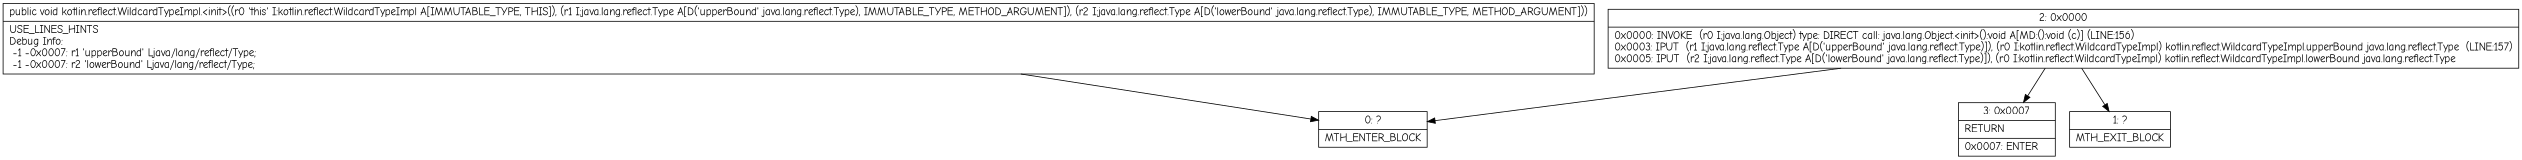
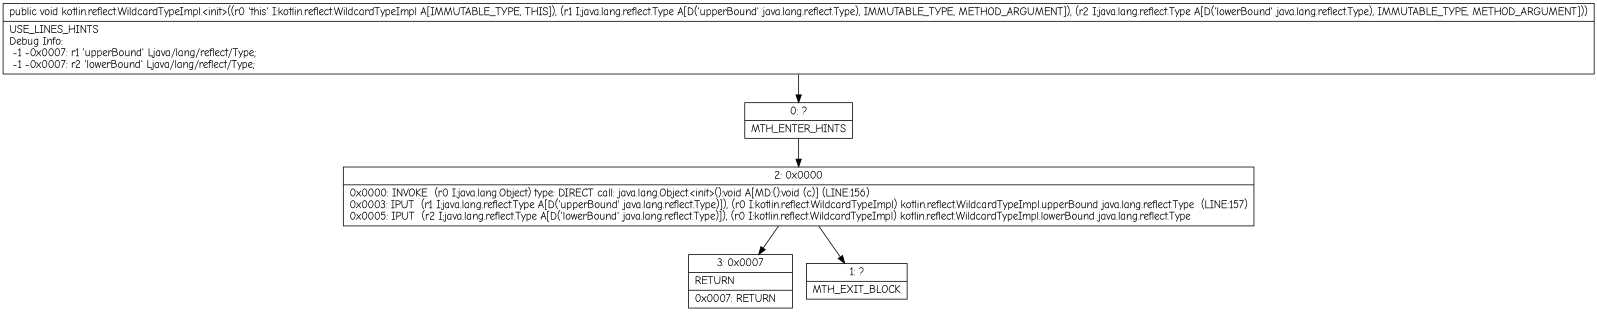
(1638, 94) -> (799, 149)
(1373, 138) -> (799, 129)
(2007, 147) -> (741, 299)
